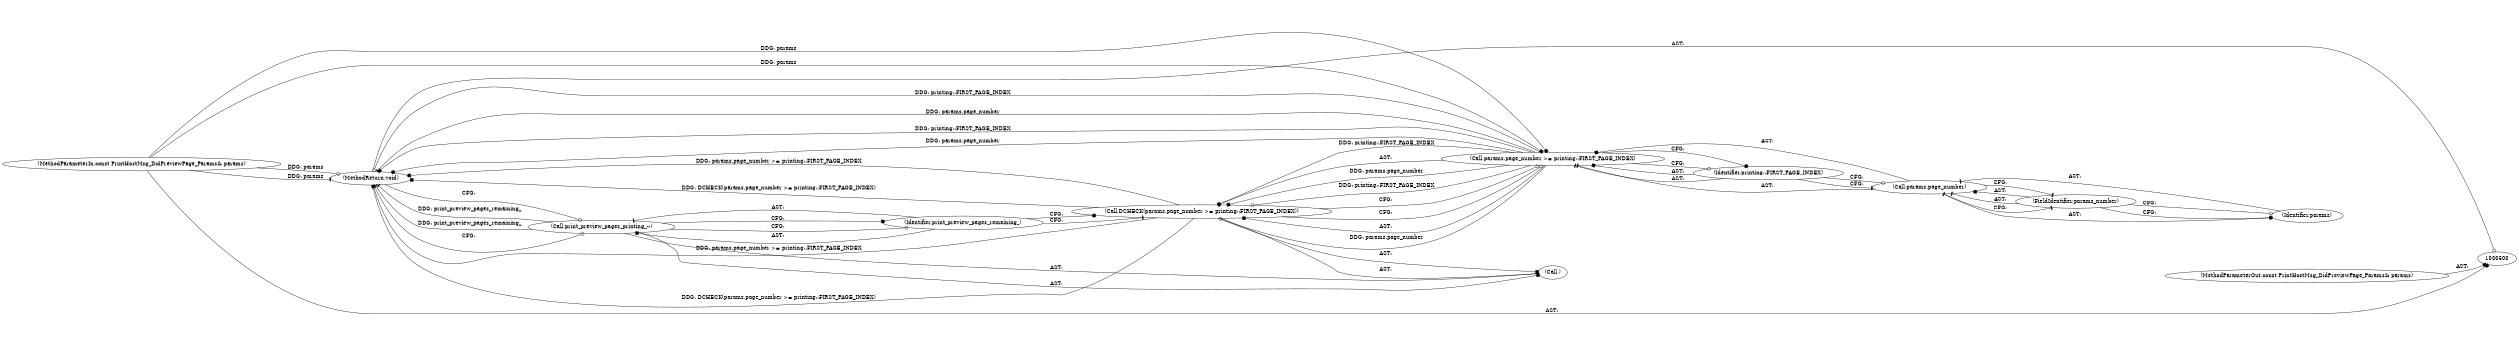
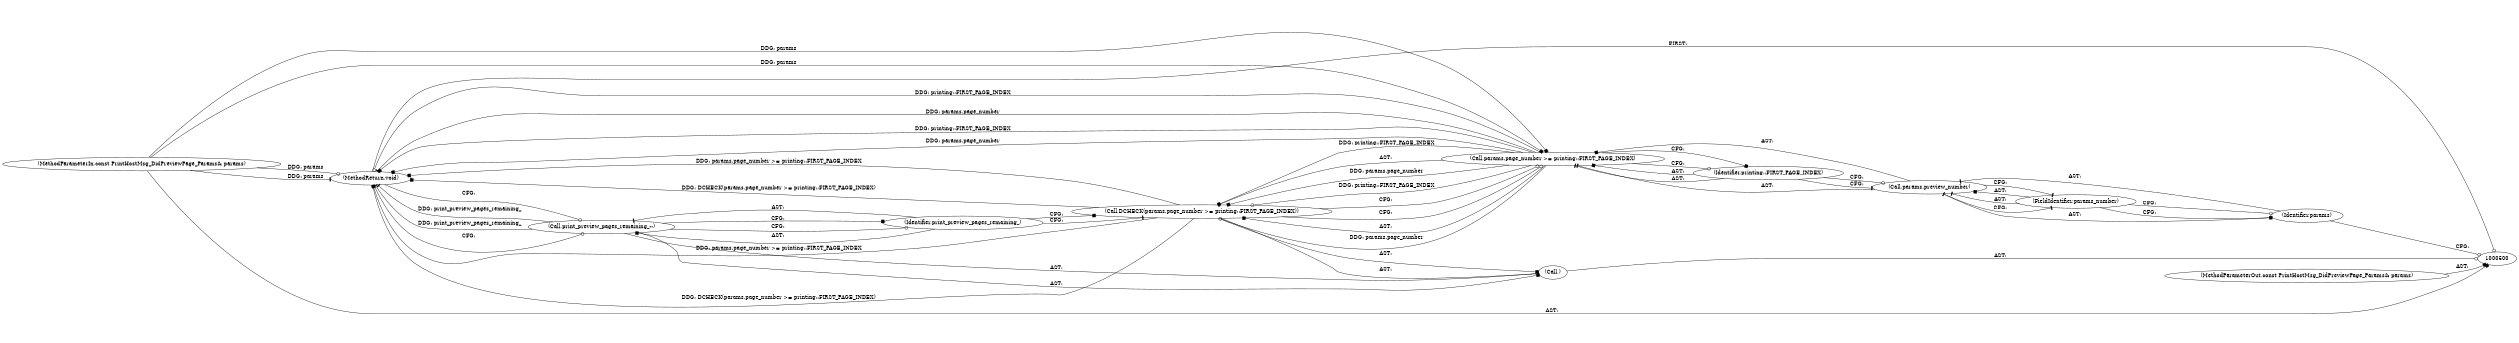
(1679, 44) -> (1679, 44)
(1930, 187) -> (1930, 187)
(602, 227) -> (602, 227)
none -> (2404, 238)
none -> (2021, 259)
